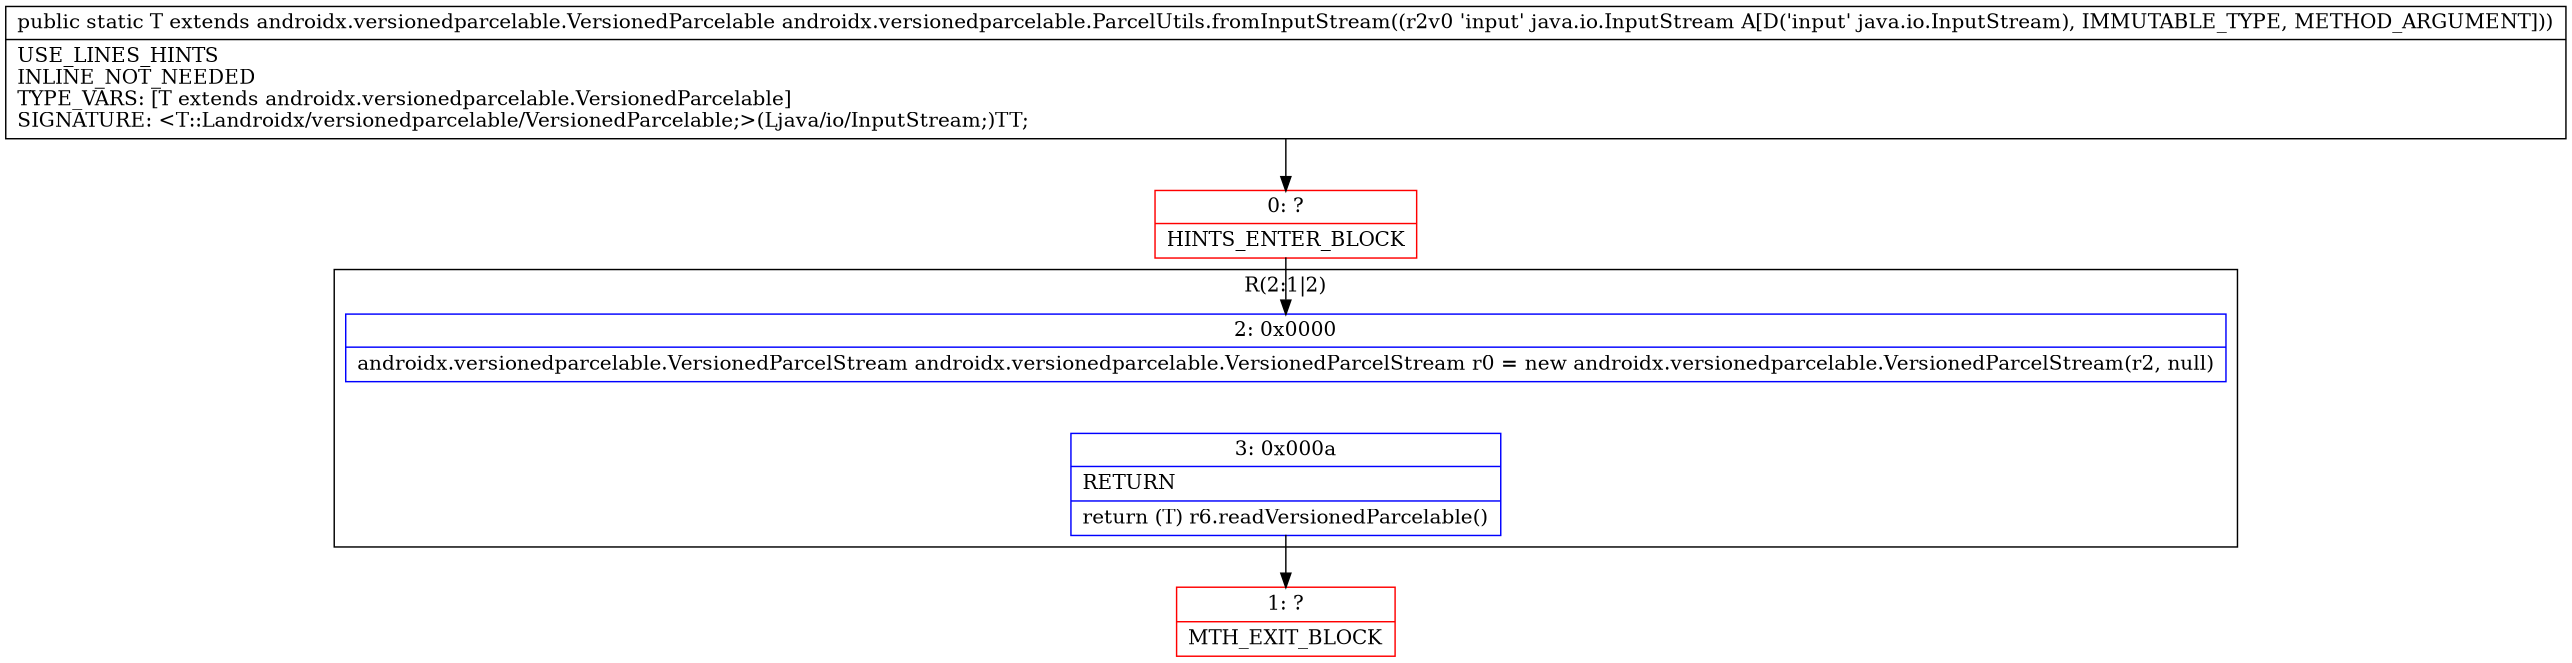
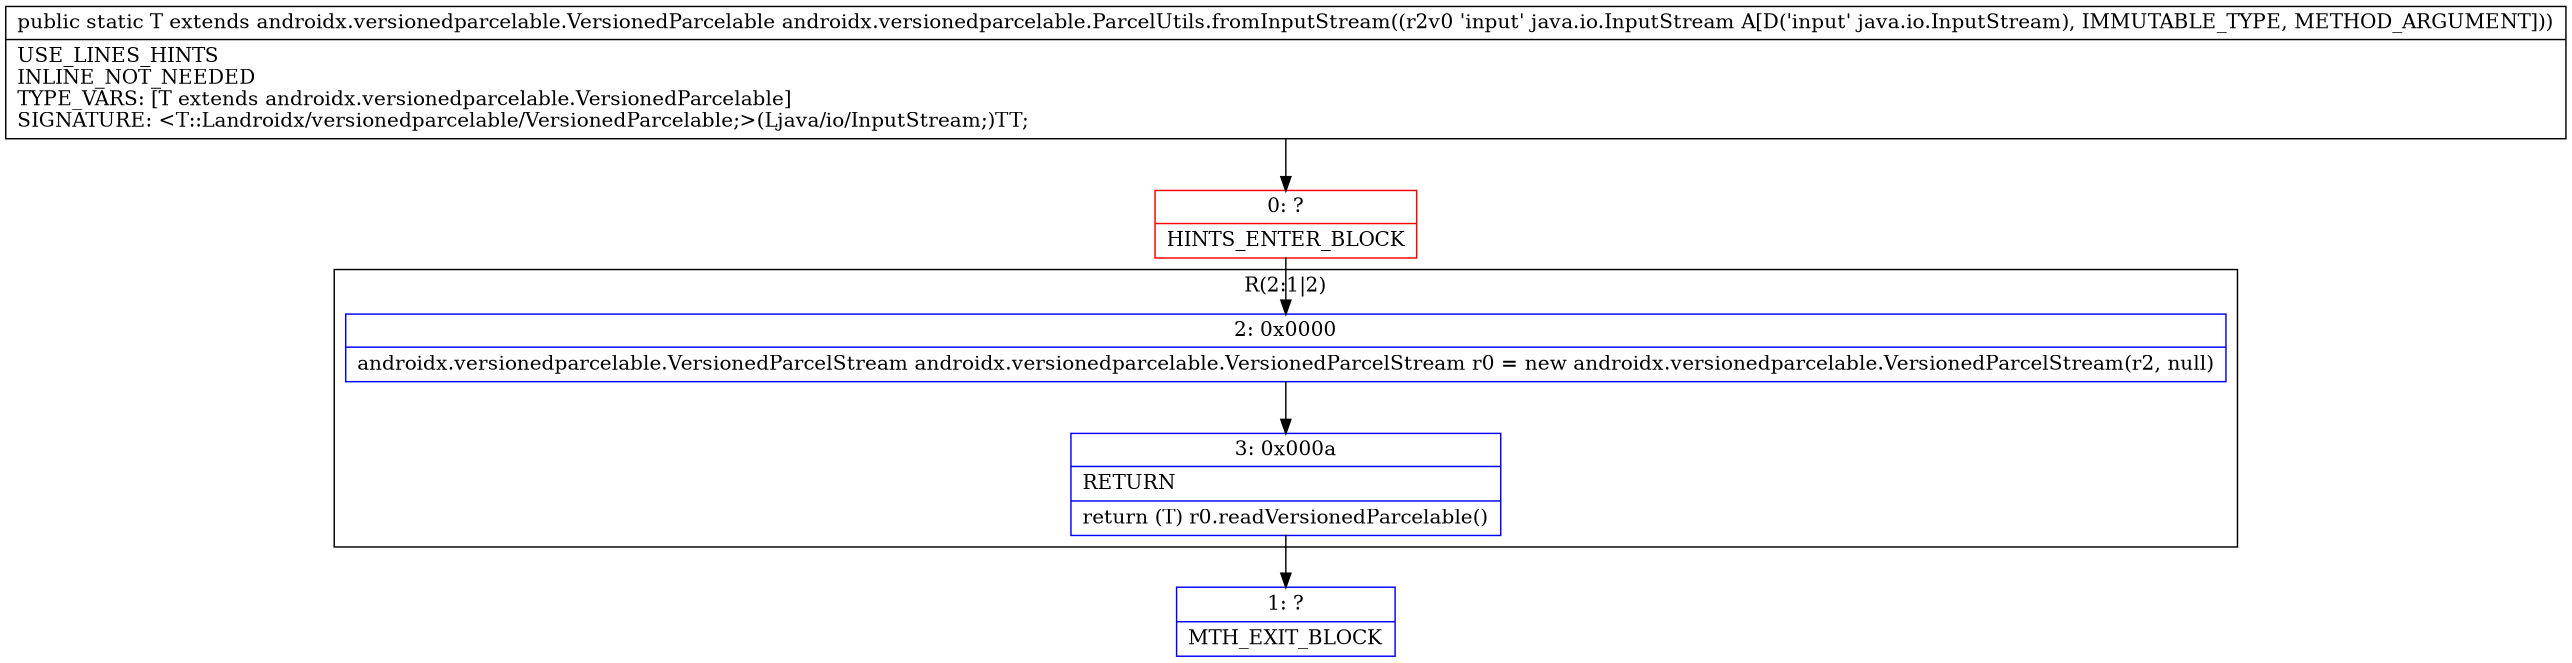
none -> (1286, 400)
(1286, 518) -> (1286, 518)
(1286, 622) -> (1286, 622)
